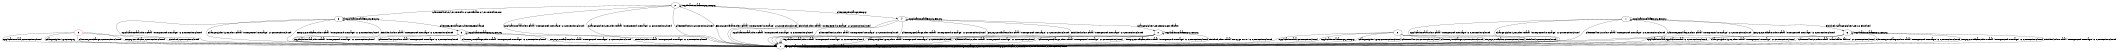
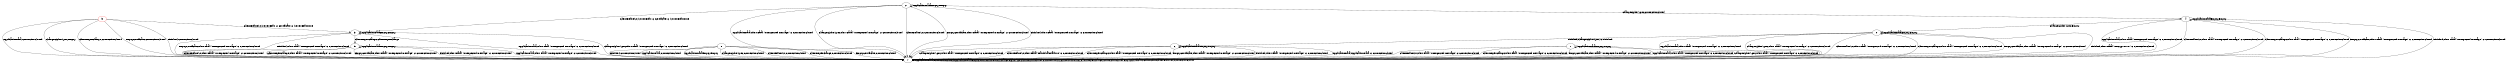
(852, 12) -> (1644, 12)
(1737, 23) -> (1527, 39)
none -> (228, 26)
(1158, 26) -> (2064, 26)
